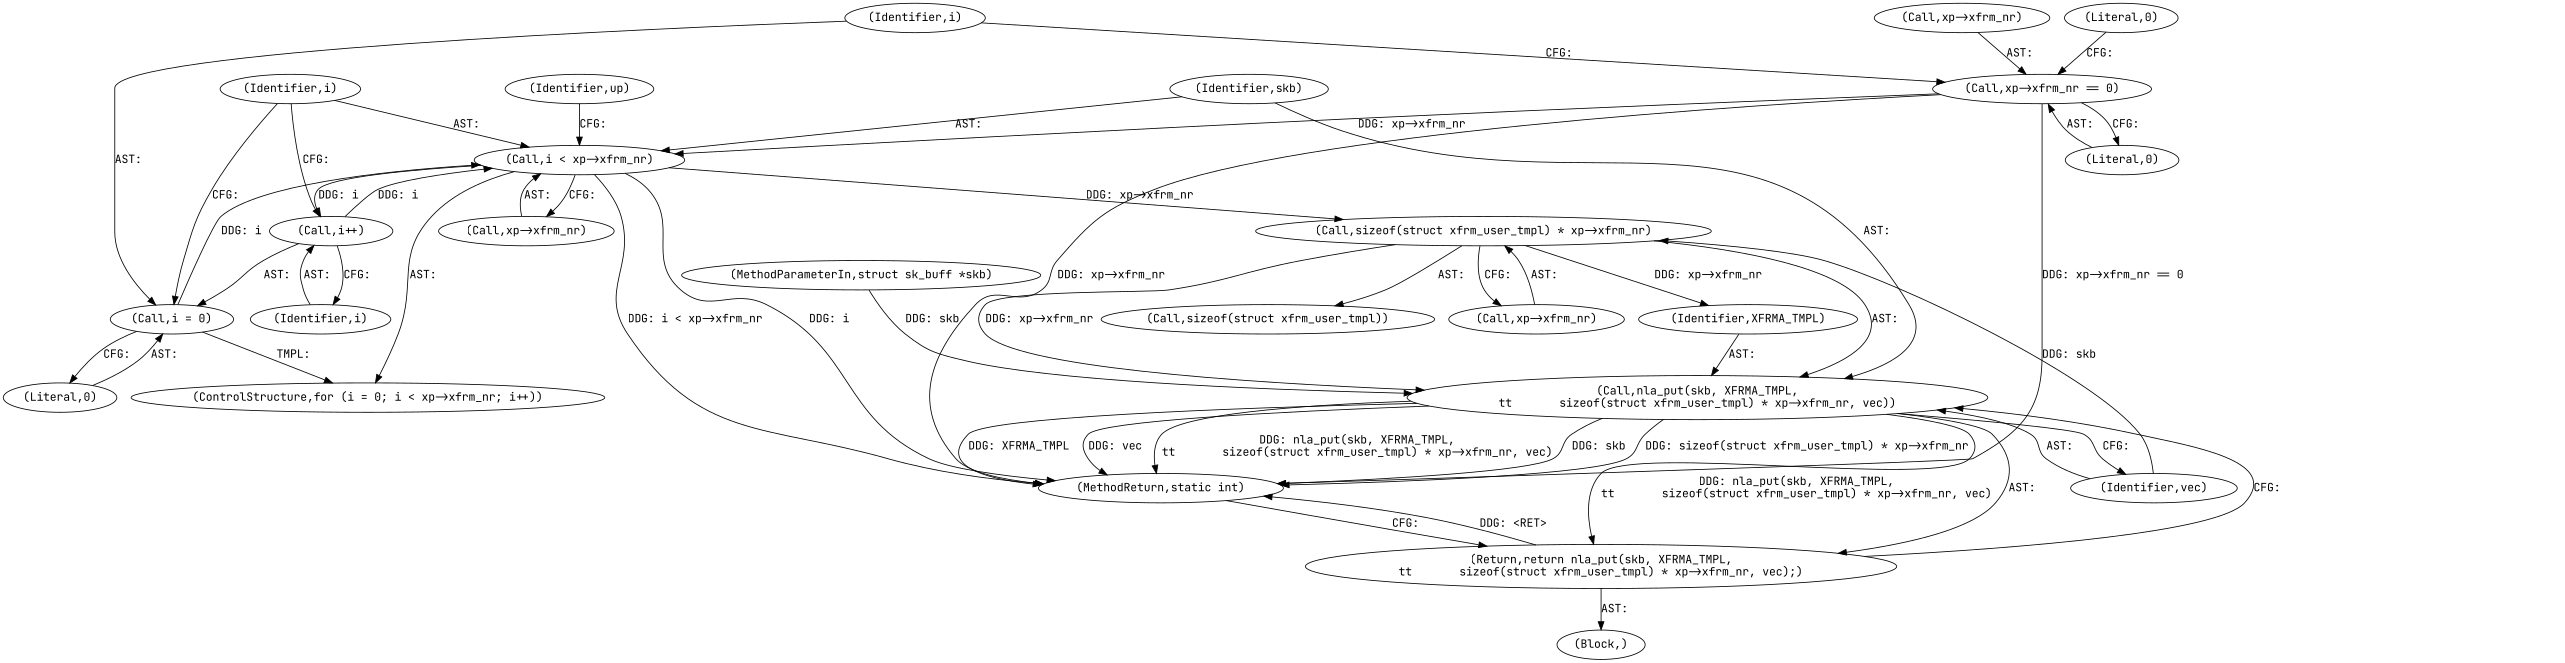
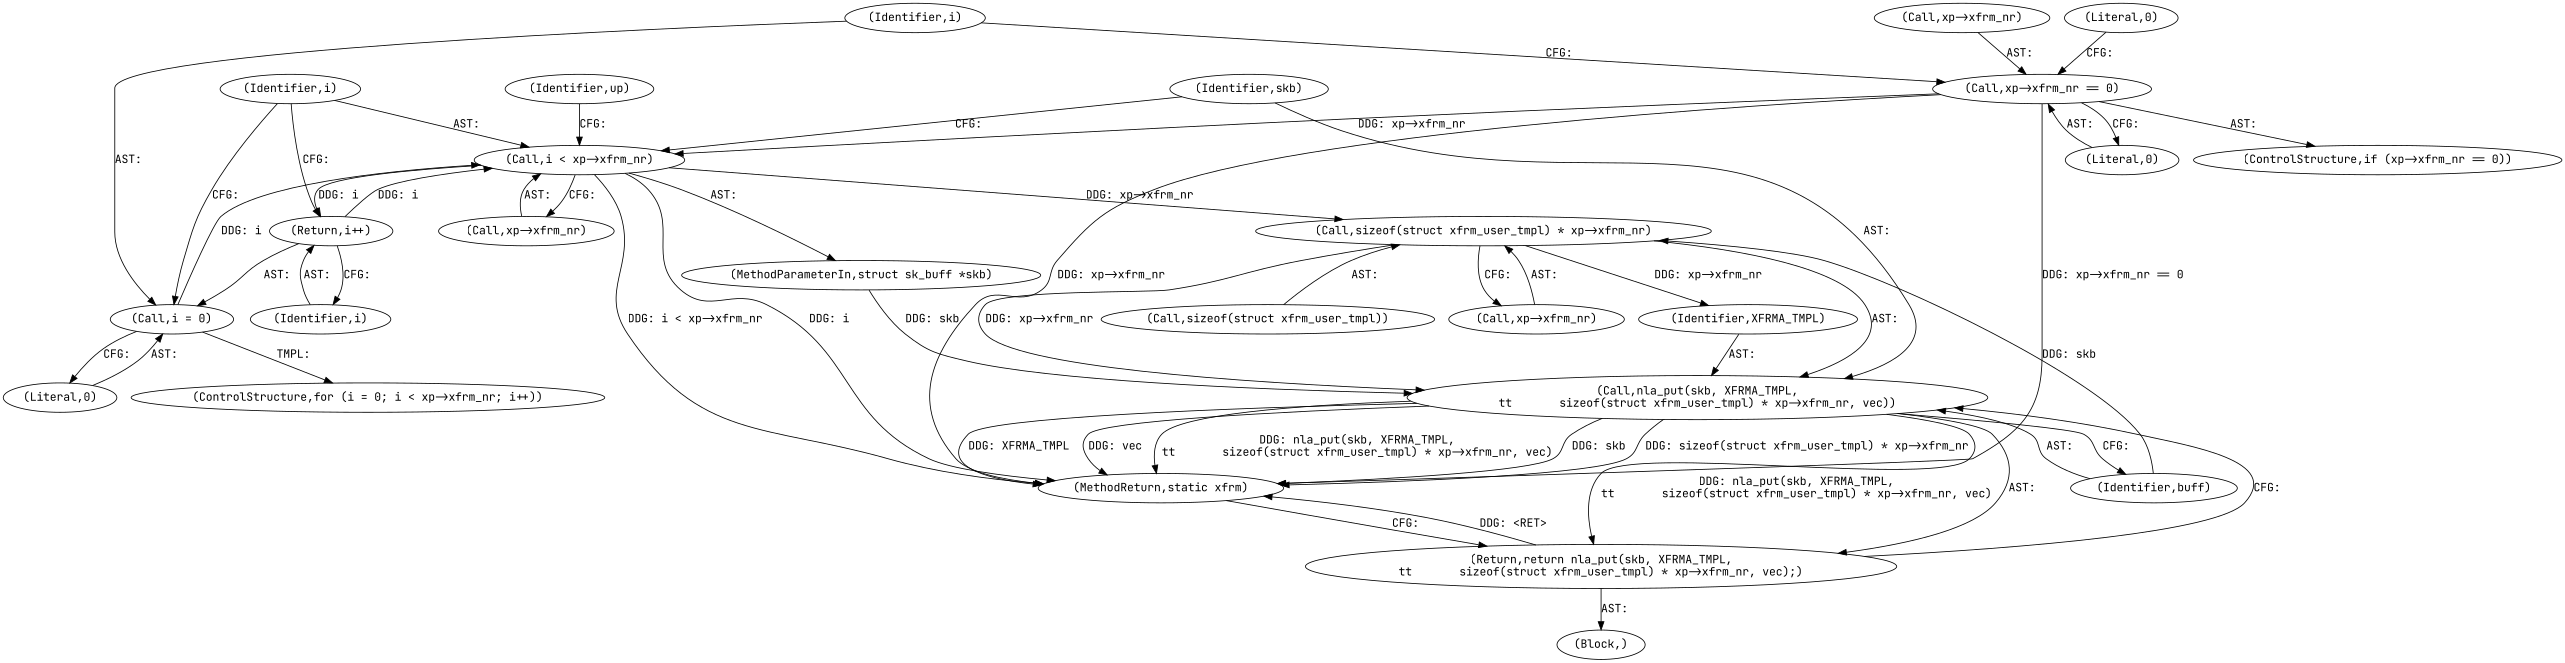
(972, 125) -> (972, 125)
none -> (2378, 160)
(331, 231) -> (331, 231)
(413, 248) -> (731, 210)
(1405, 280) -> (1334, 269)
(1161, 488) -> (1161, 488)
(2154, 488) -> (2154, 488)
